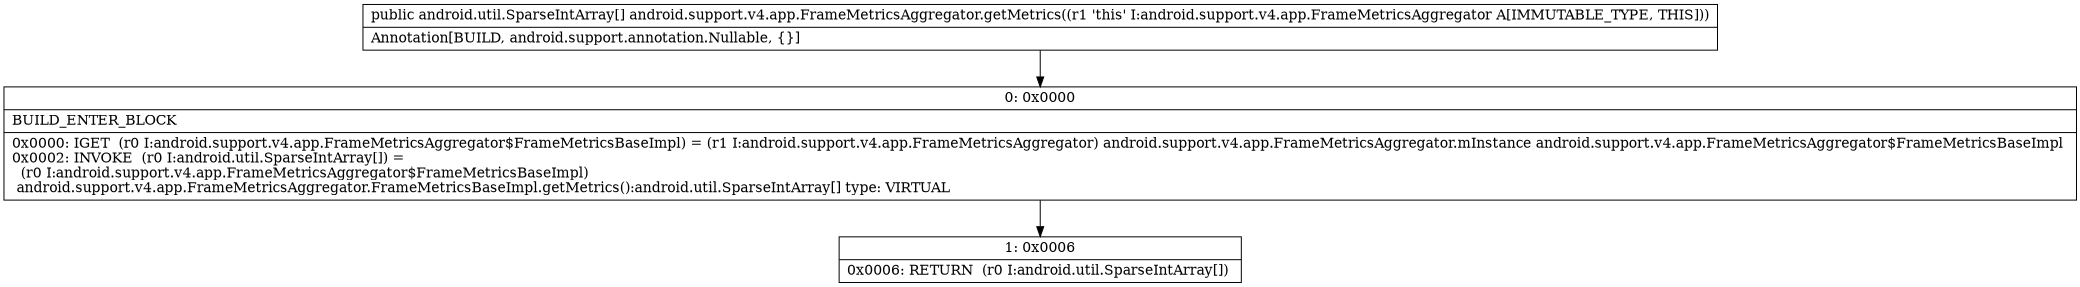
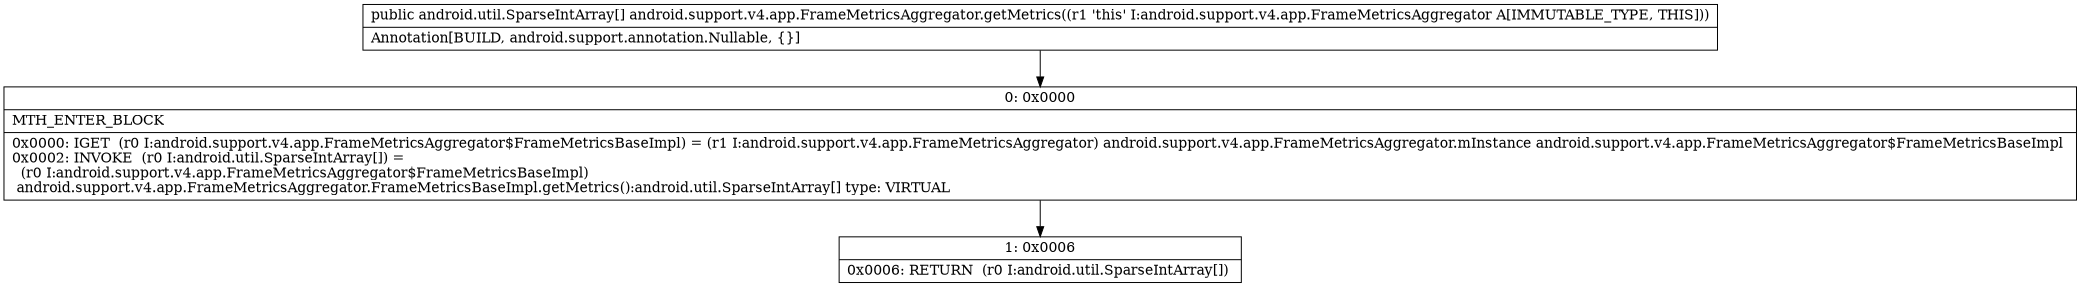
(94, 121) -> (88, 121)
